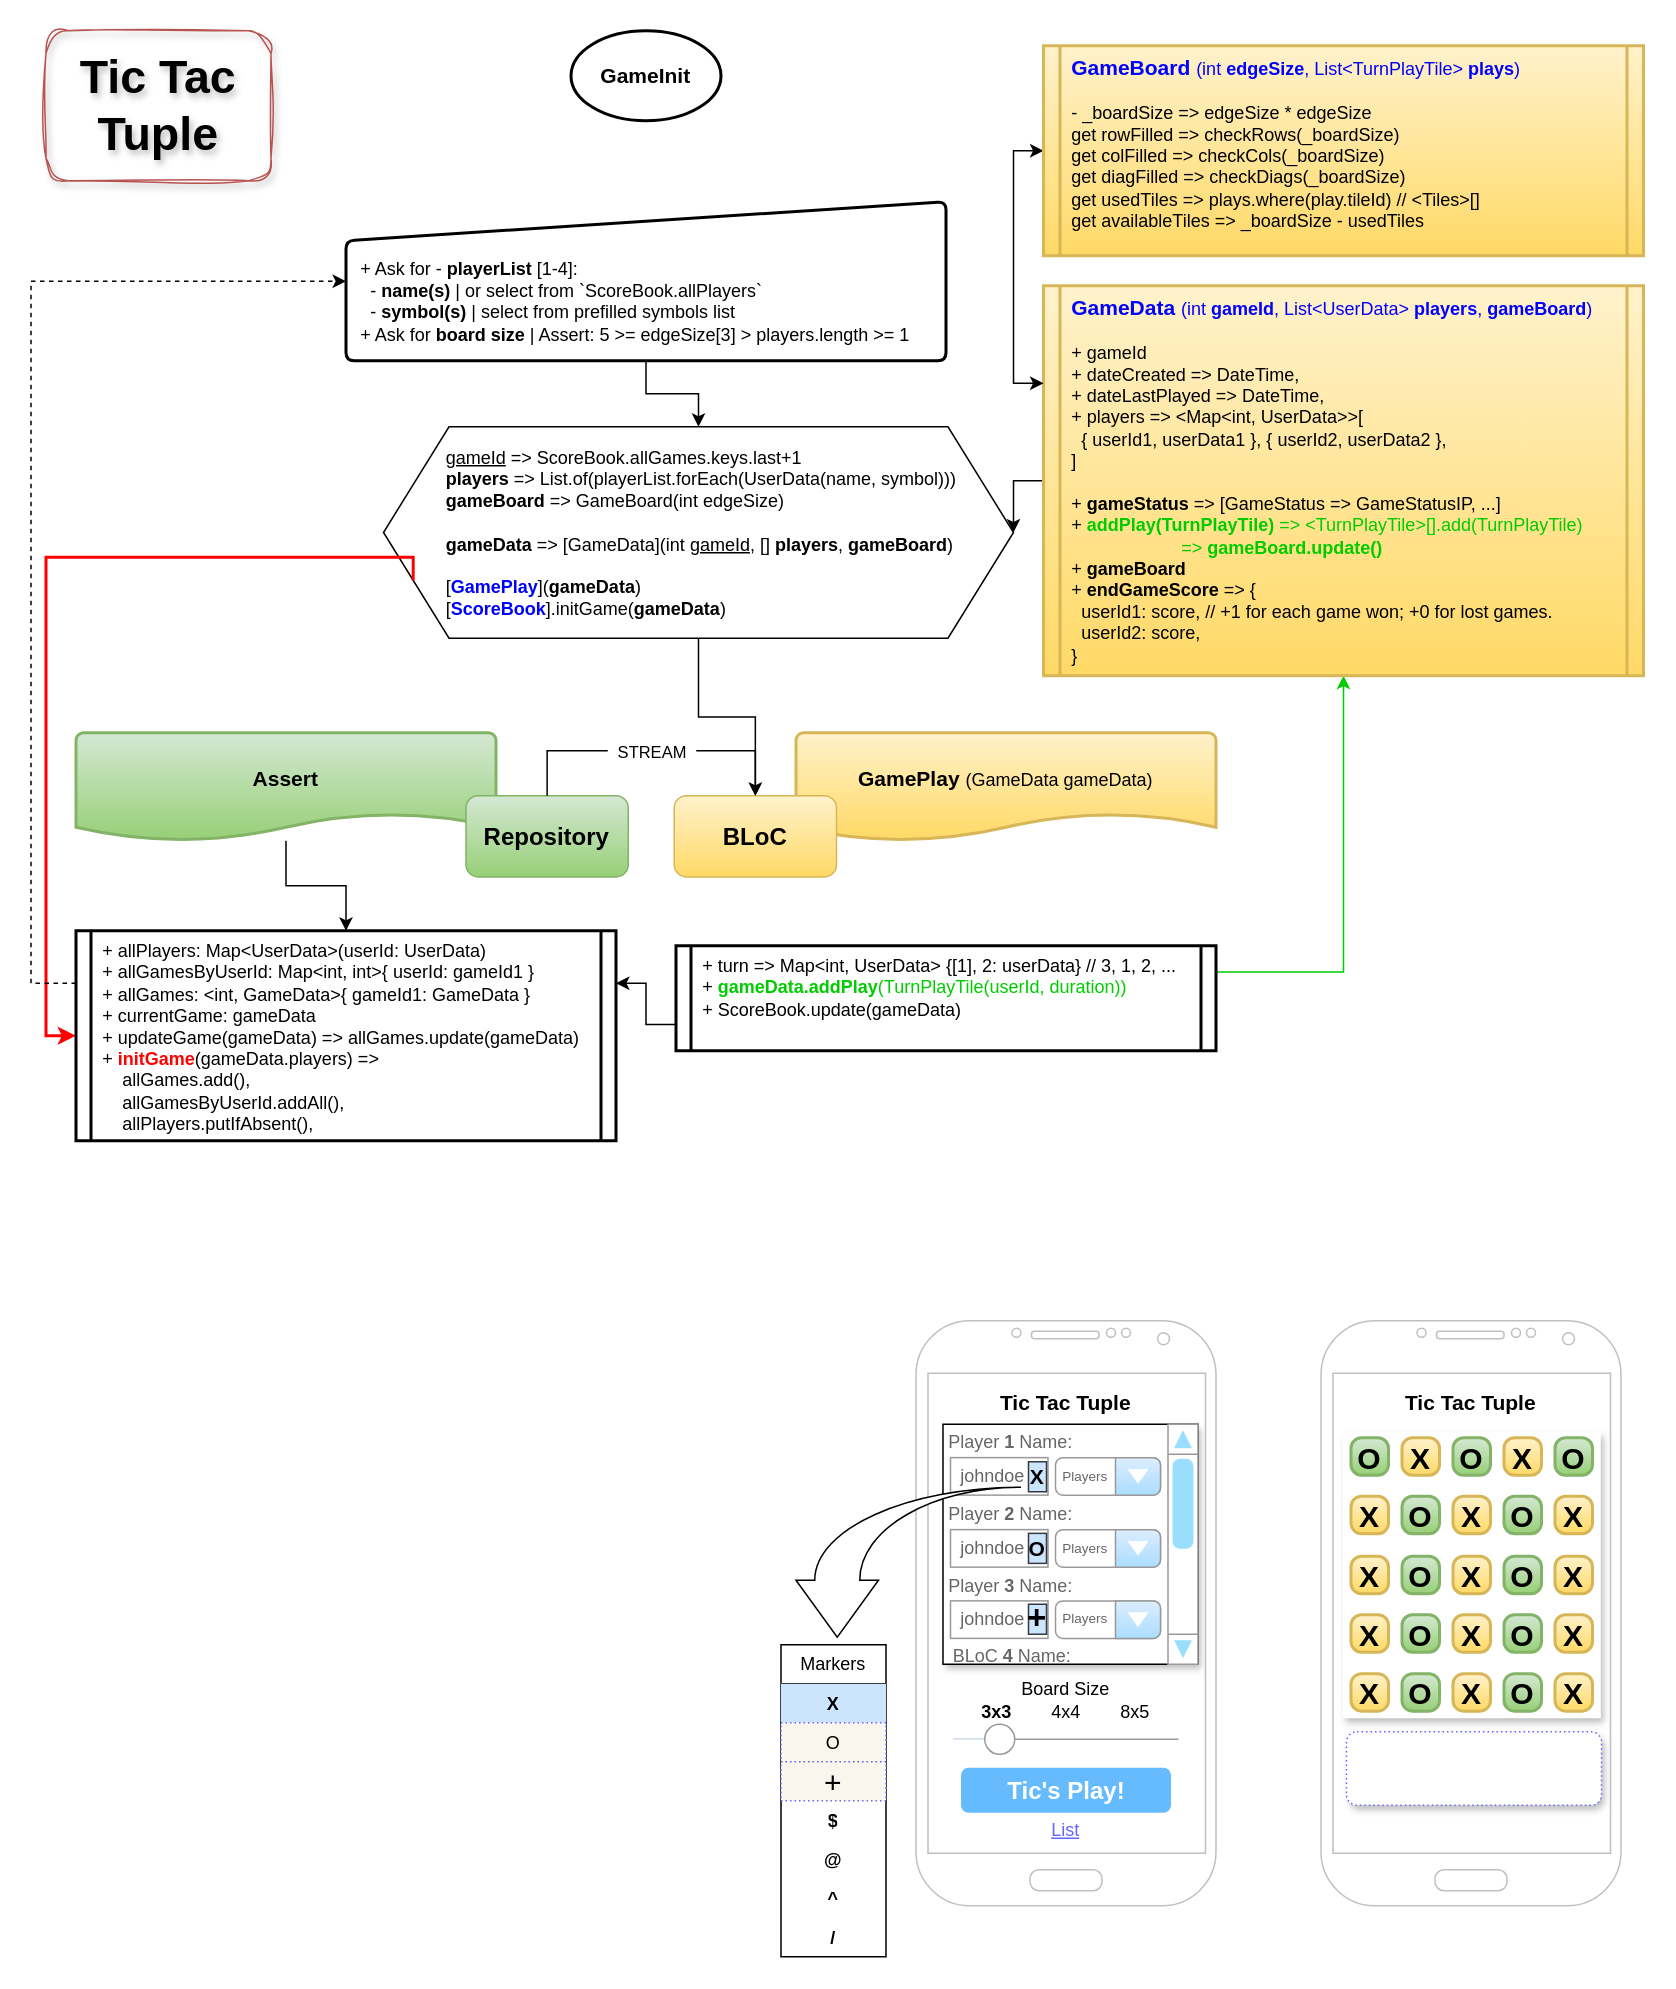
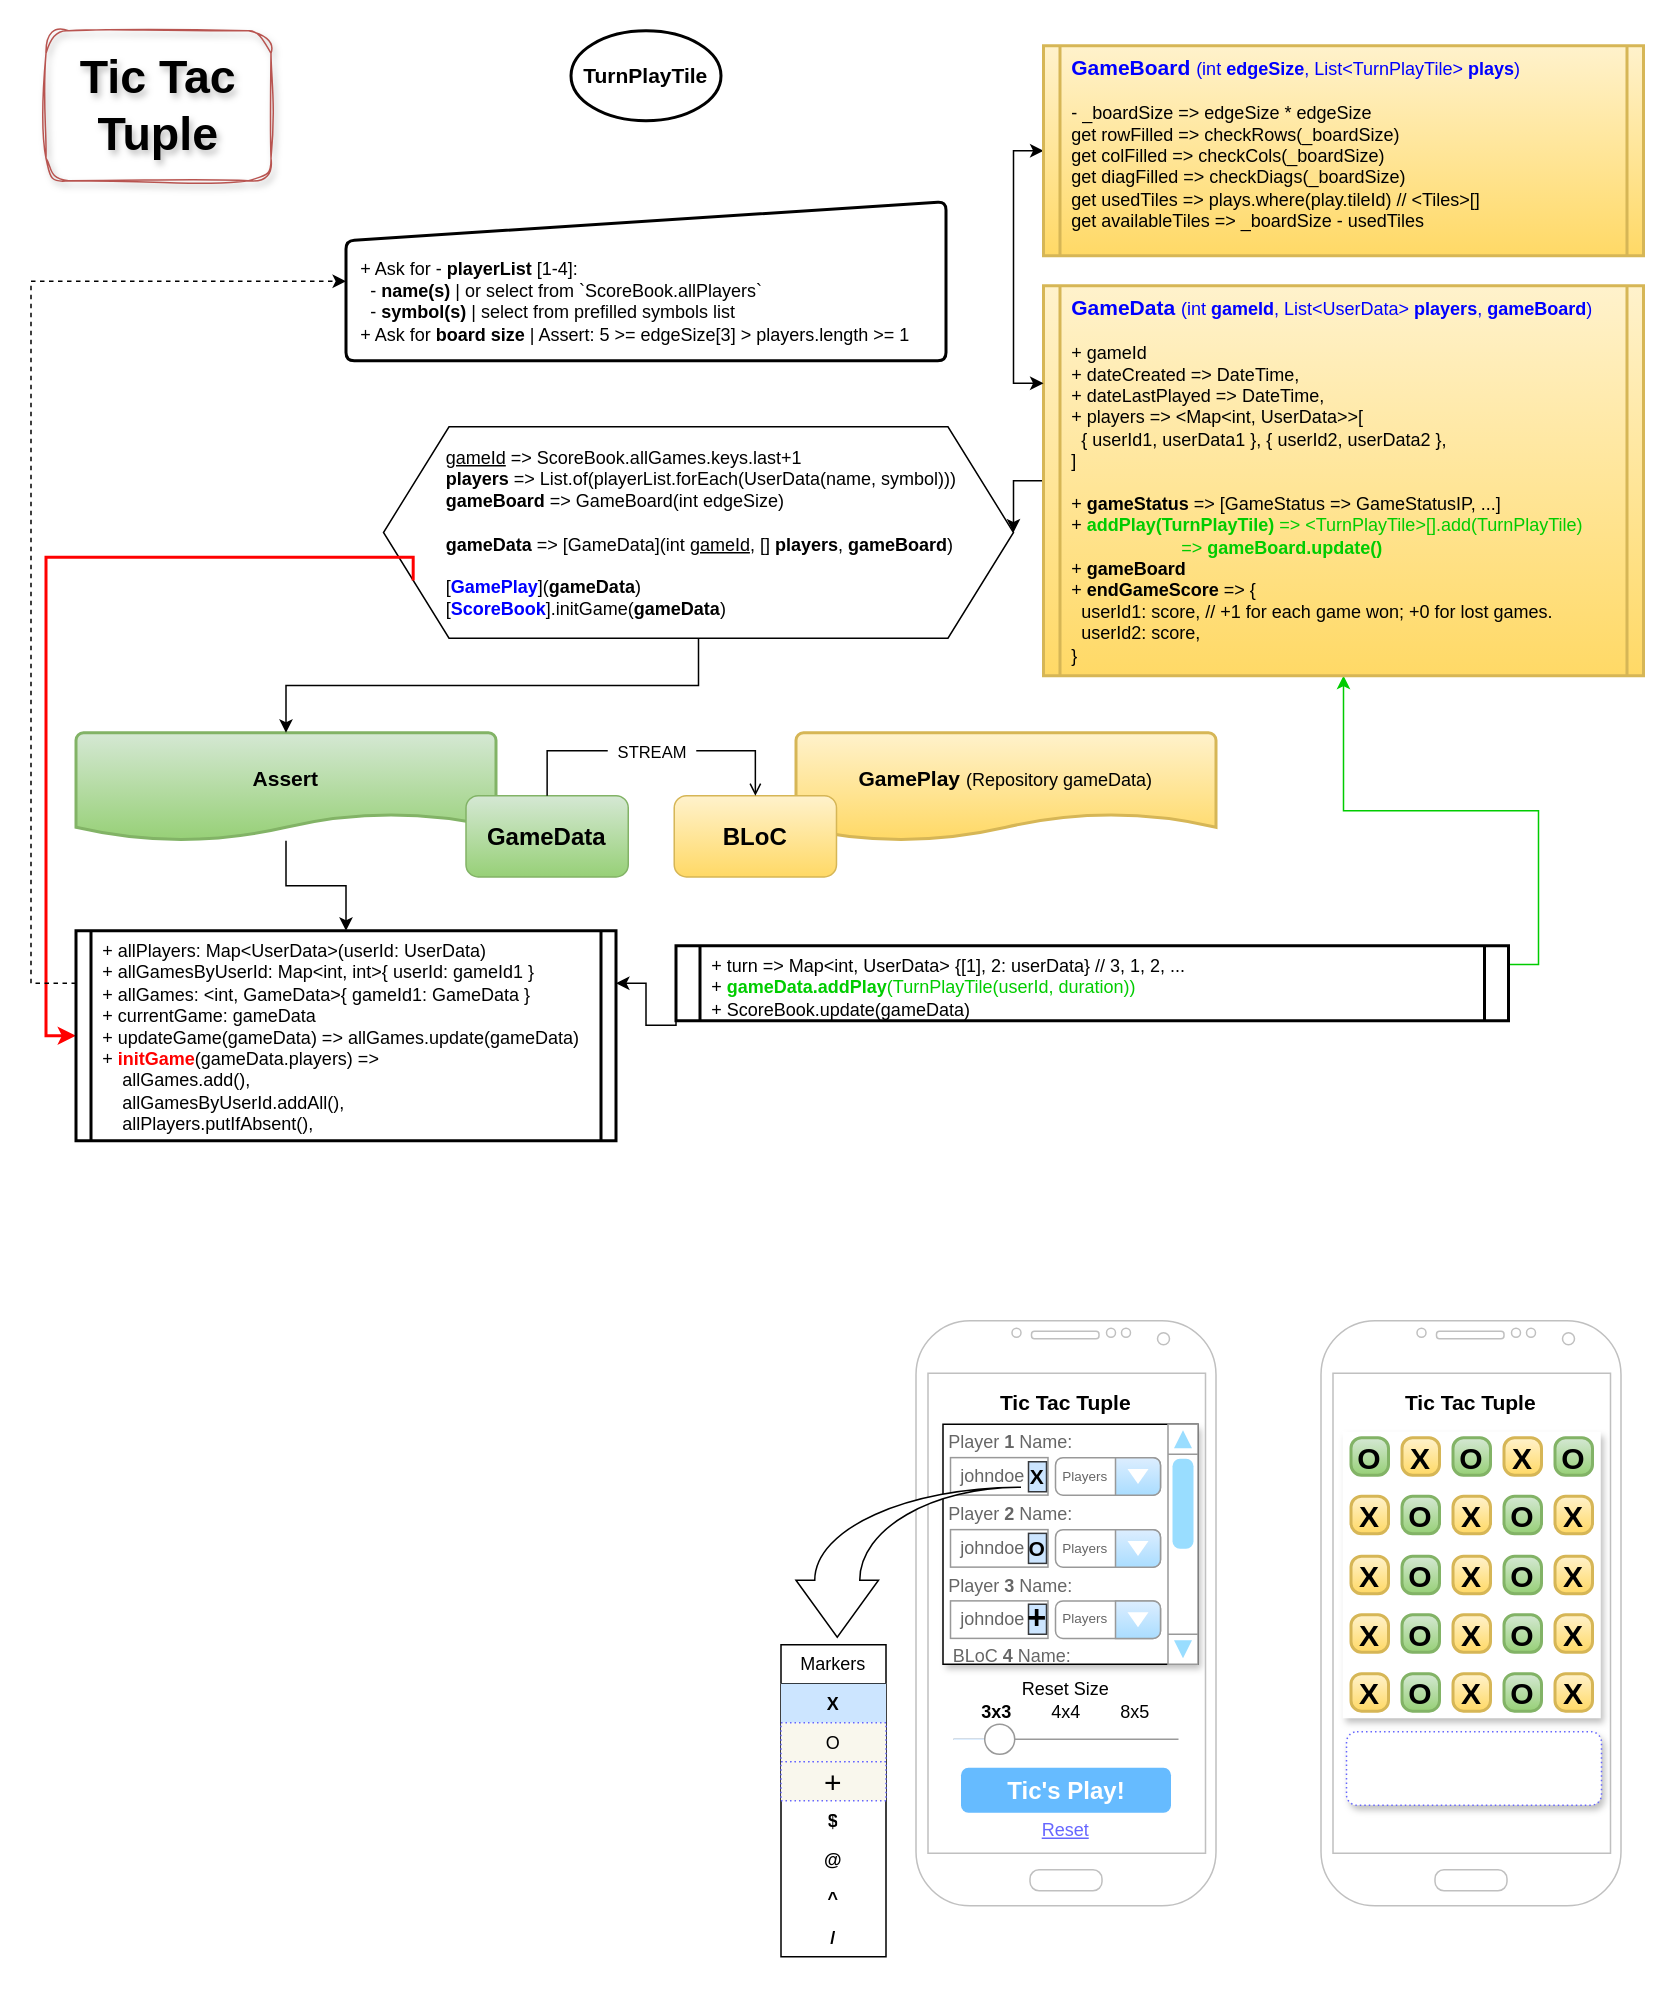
(646, 76) -> (646, 76)
(667, 394) -> none
(725, 717) -> (475, 686)
(1006, 779) -> (1006, 779)
(547, 836) -> (547, 836)
(946, 998) -> (1092, 983)
(1066, 1690) -> (1066, 1690)
(1066, 1831) -> (1066, 1831)
